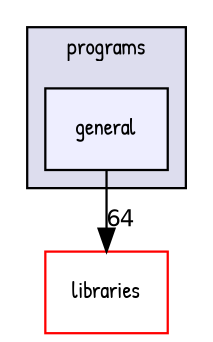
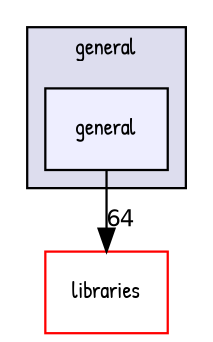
(107, 49) -> (107, 49)
